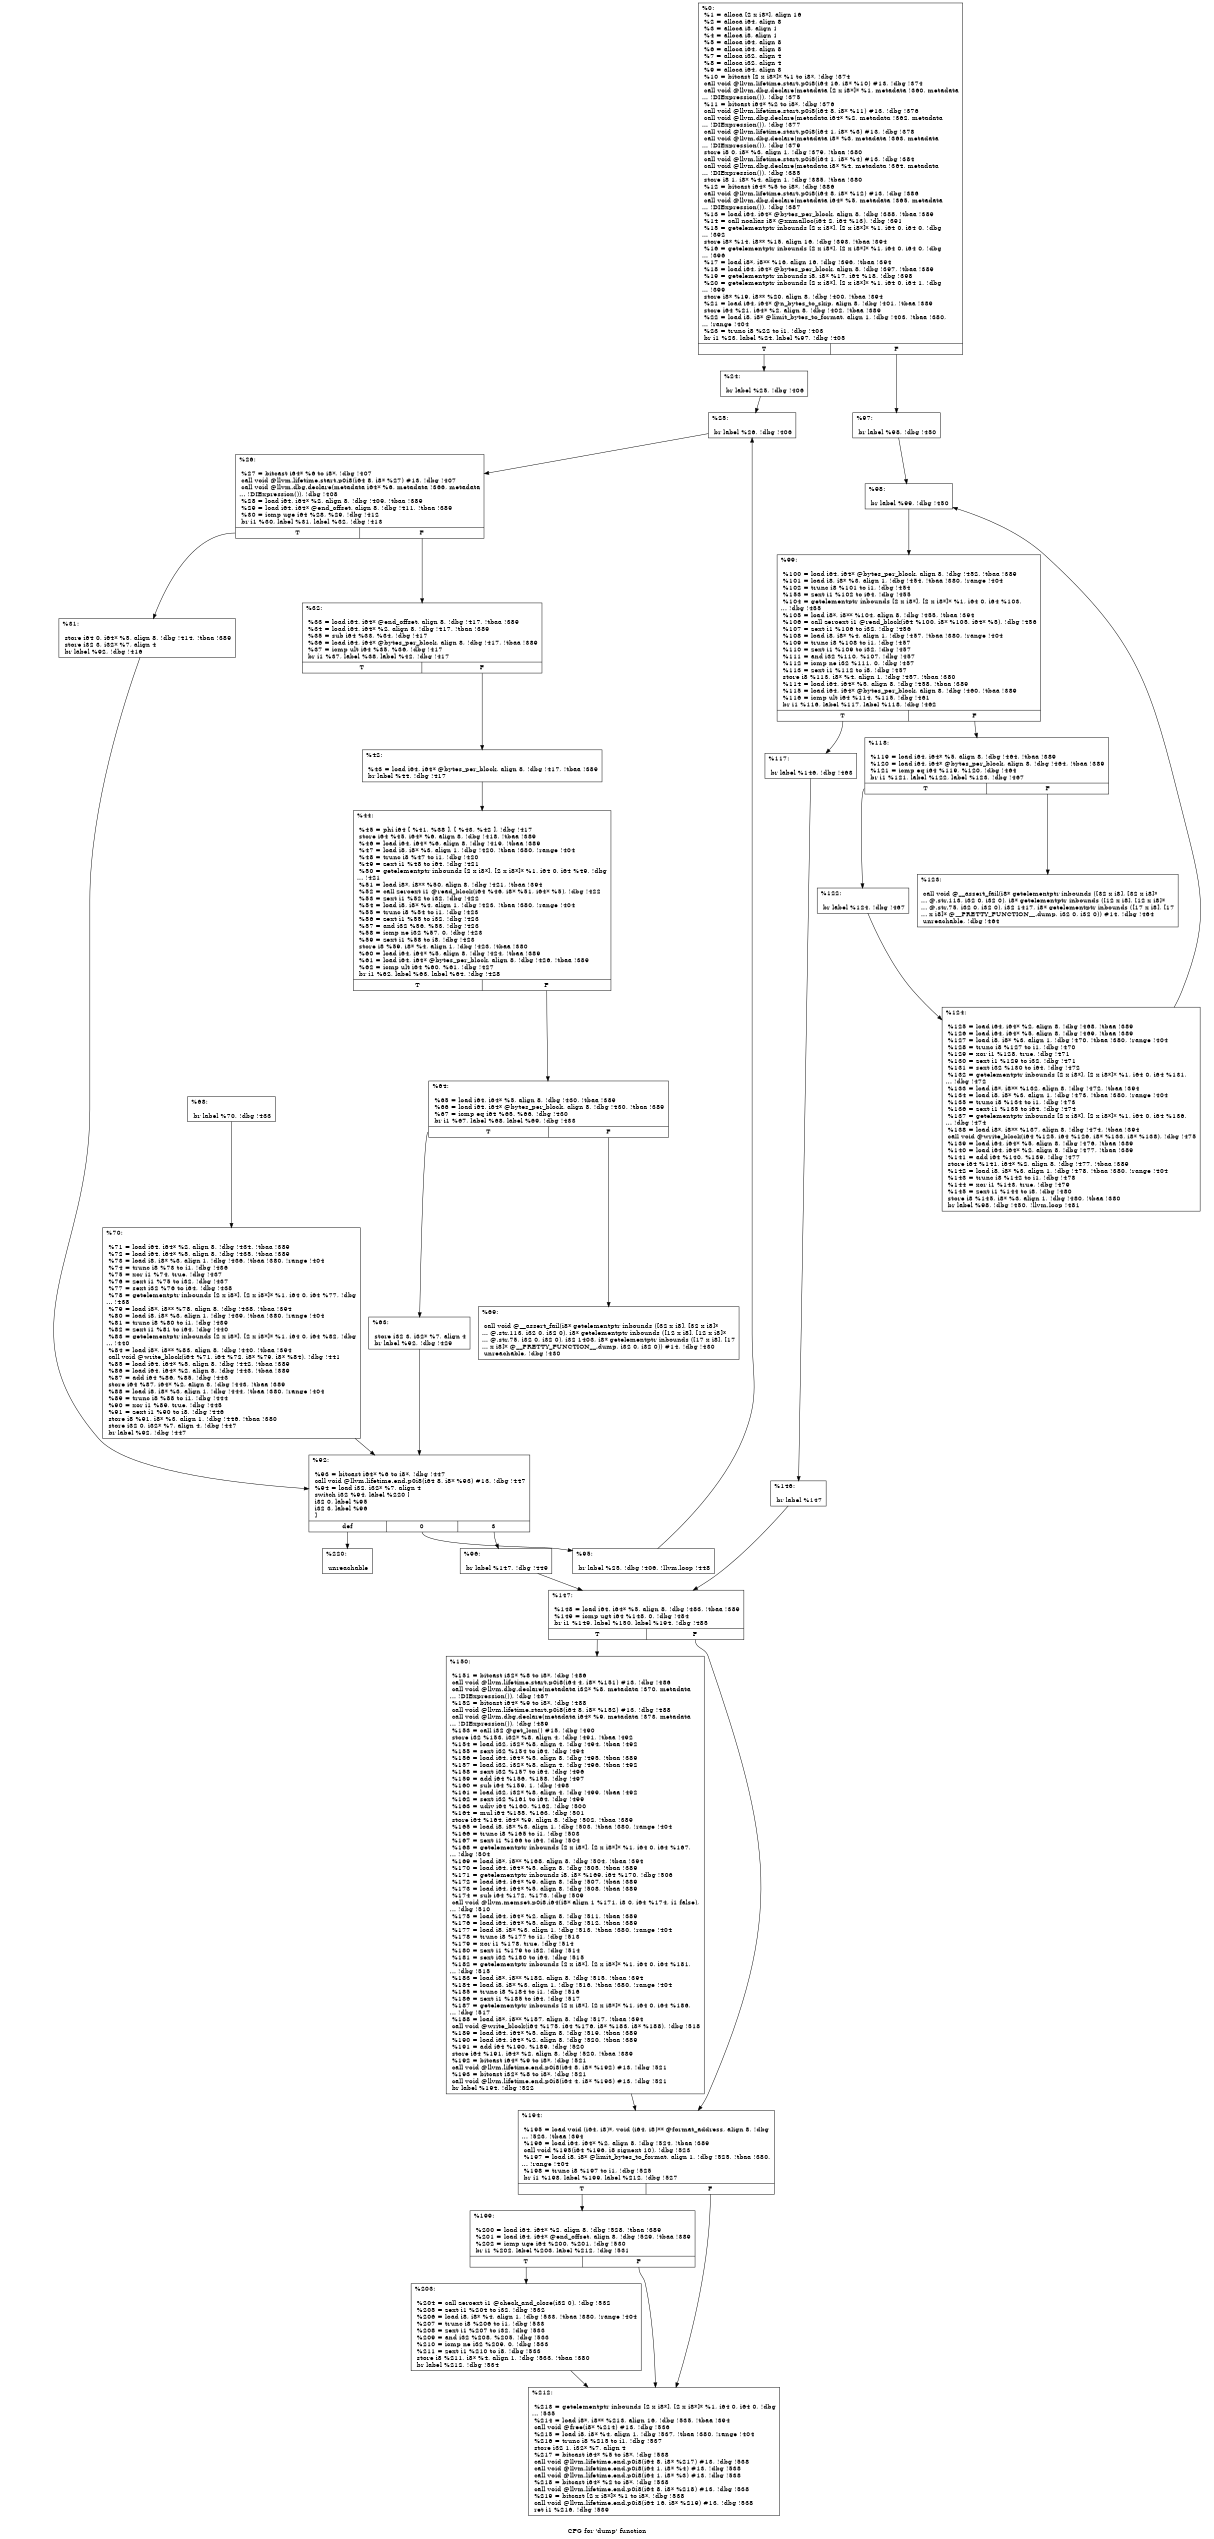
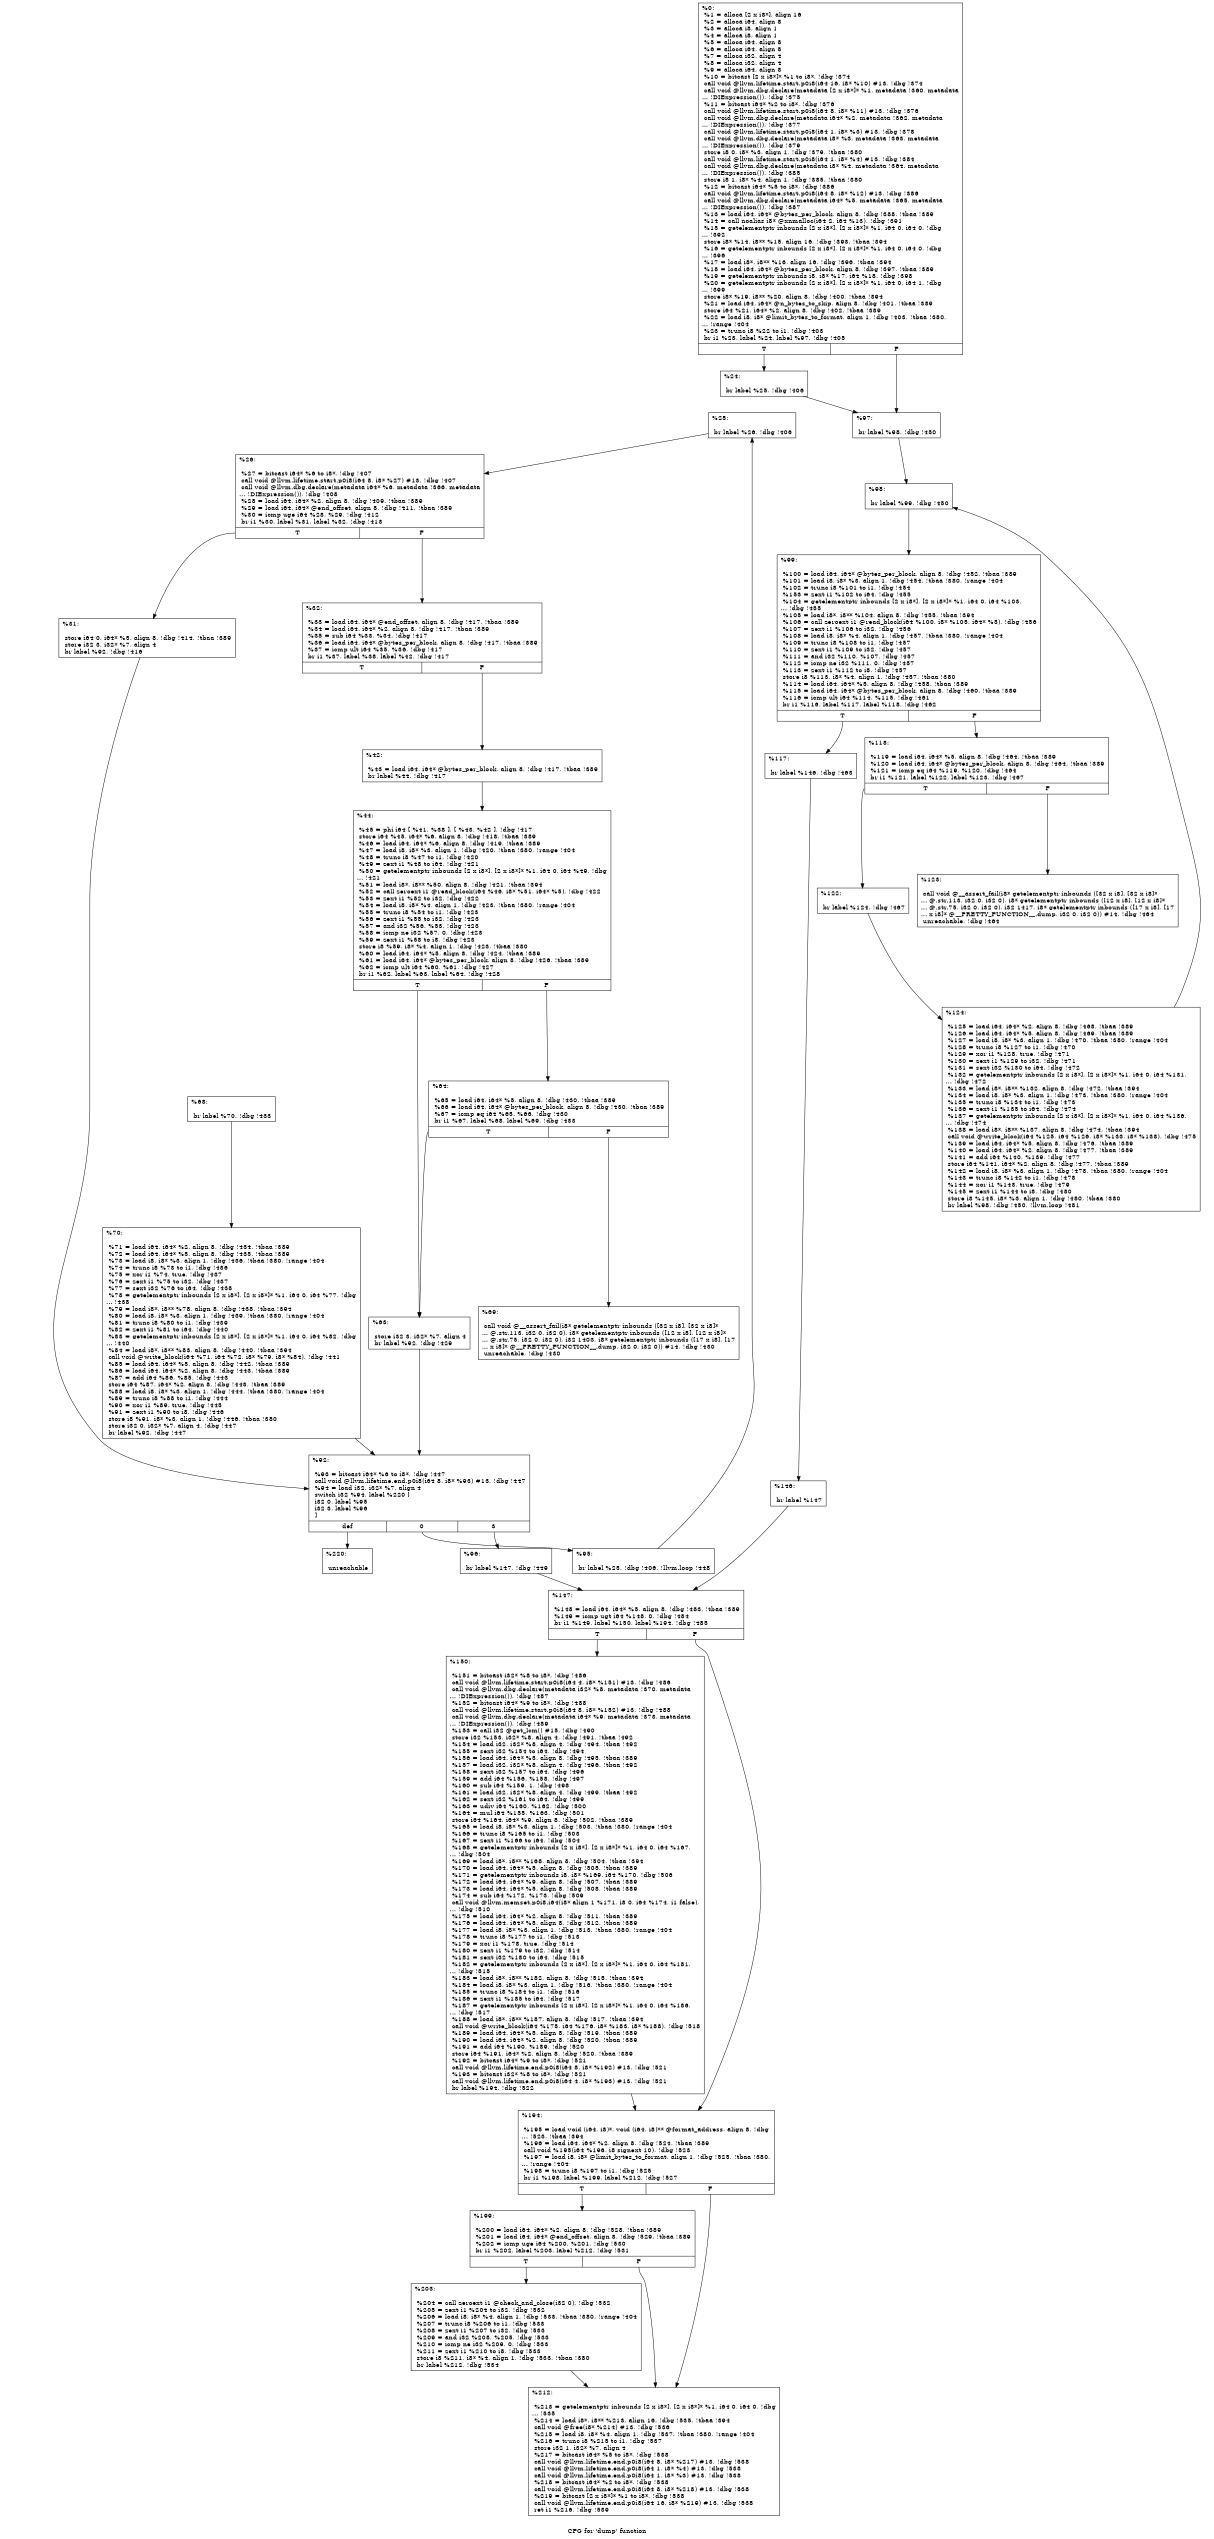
(759, 402) -> (828, 404)
none -> (418, 1152)
